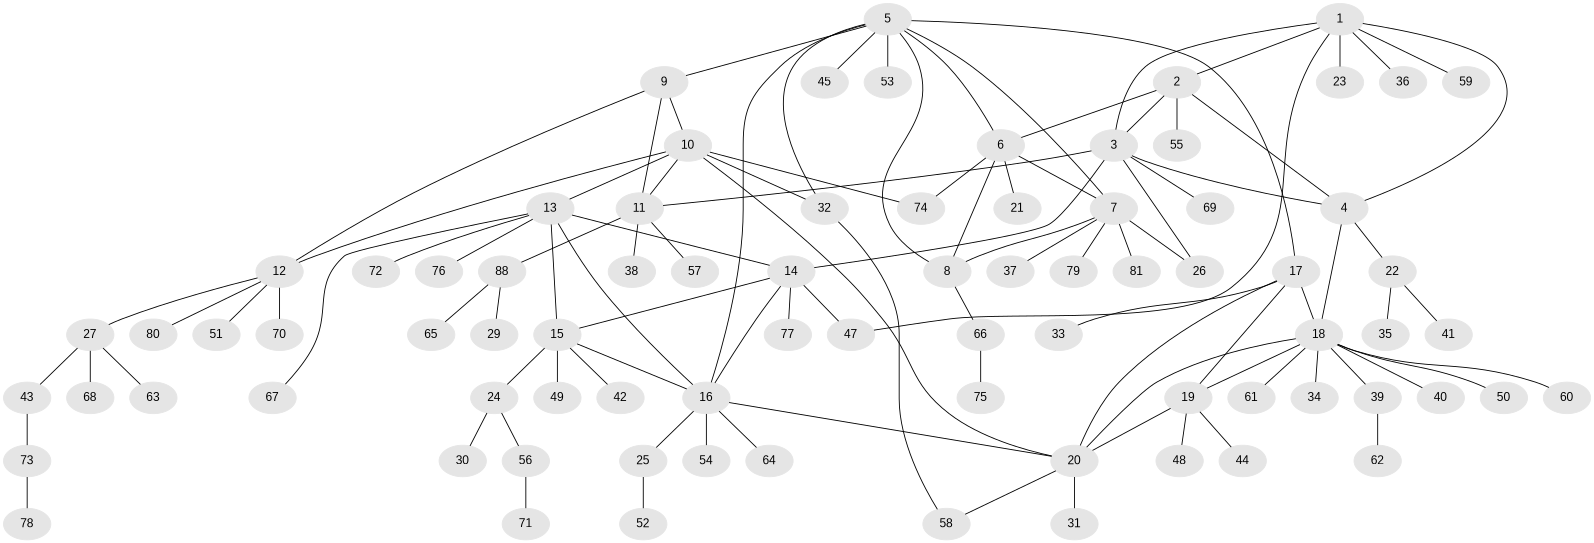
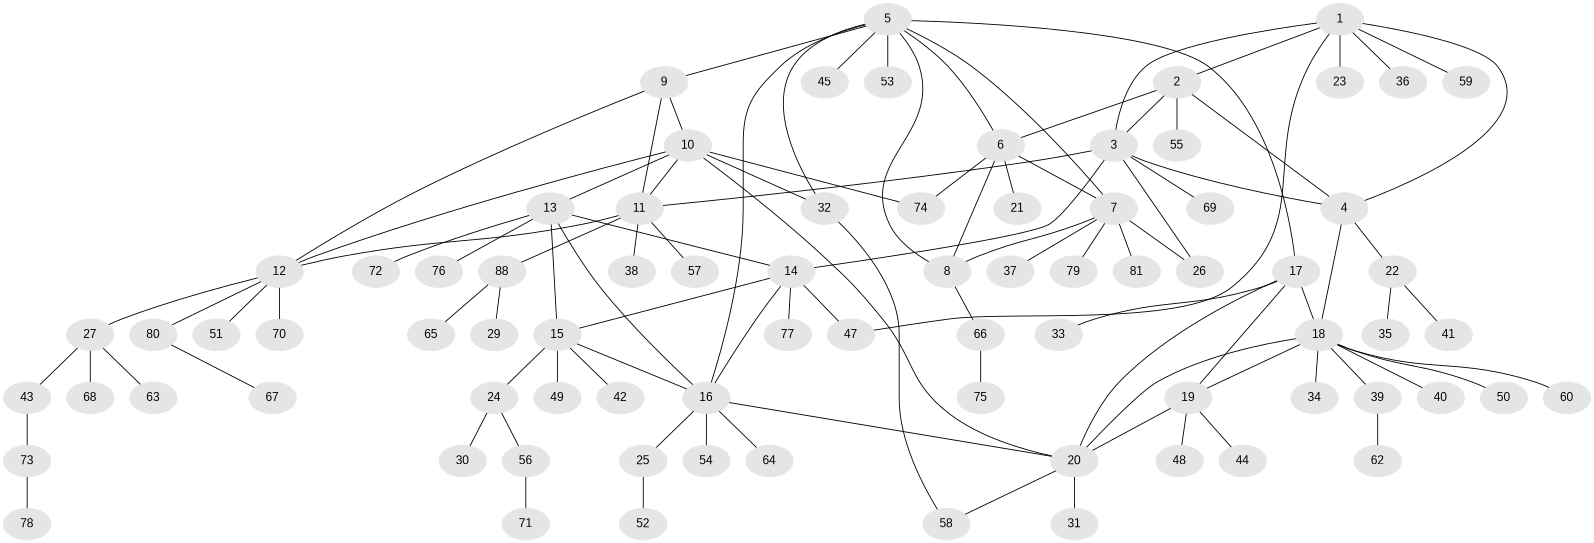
none -> (468, 240)
(365, 249) -> (213, 366)
(1251, 398) -> none
